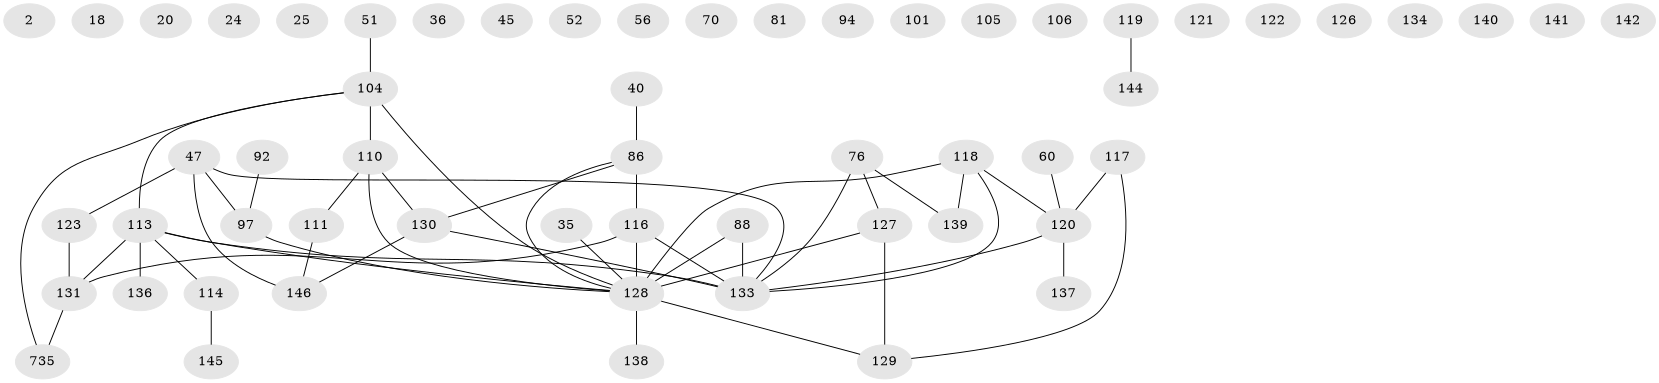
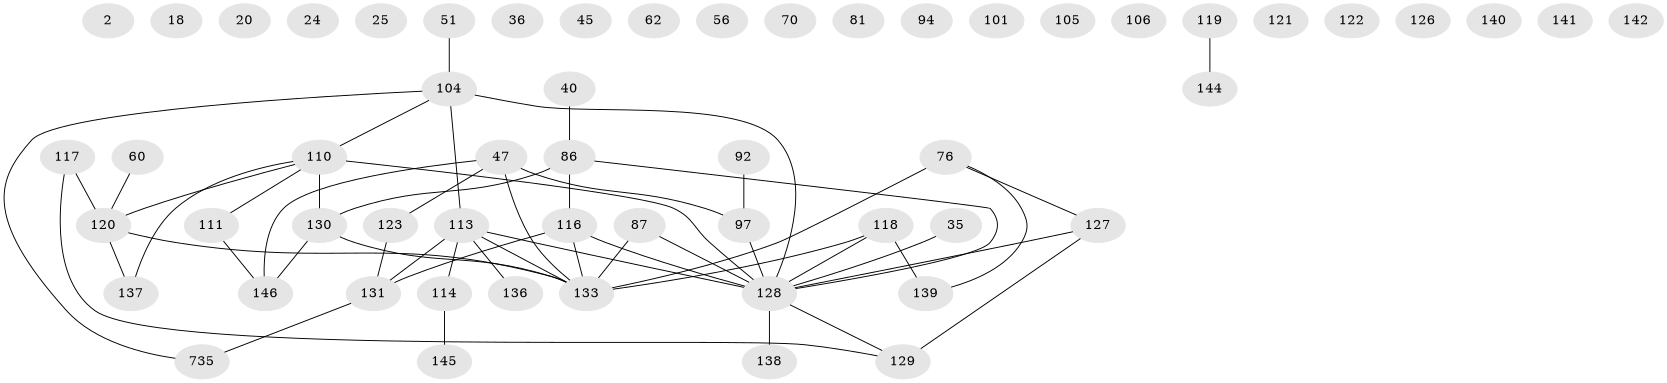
(575, 21) -> (654, 21)
(1415, 21) -> none
(1015, 191) -> (180, 197)
none -> (182, 203)
(743, 225) -> (640, 225)
